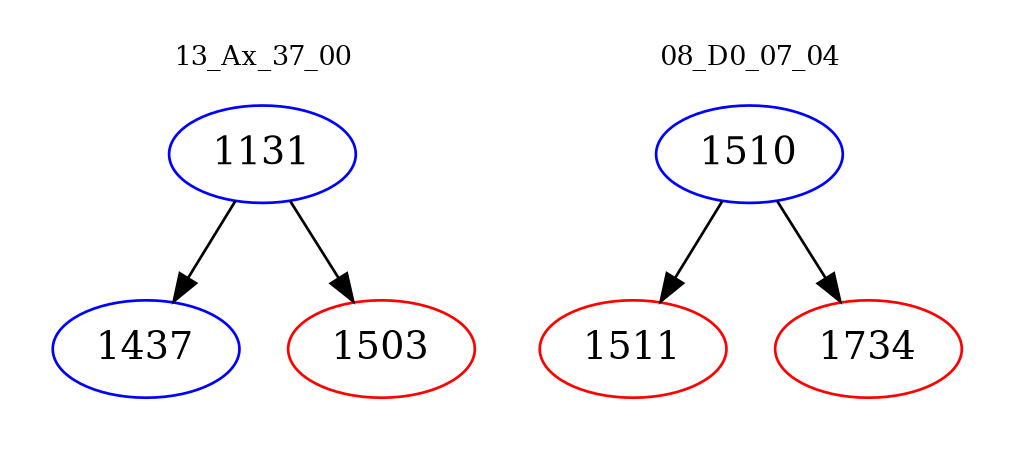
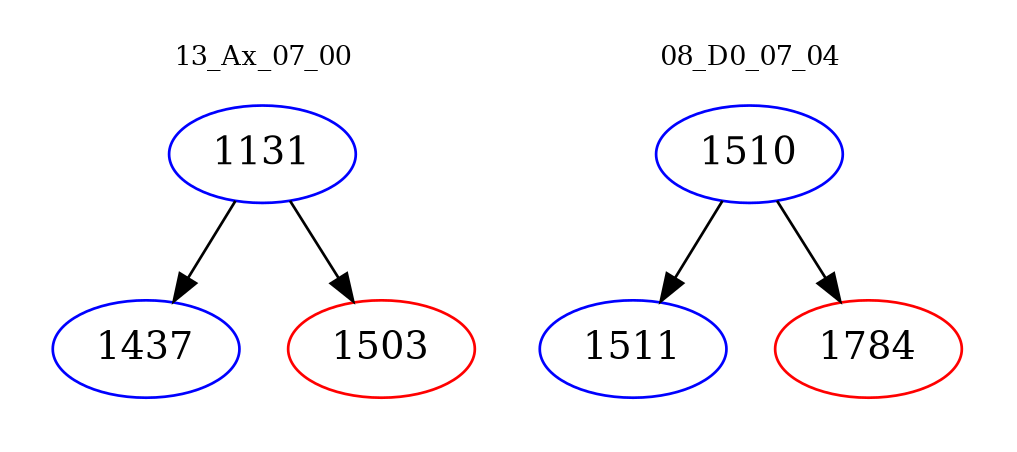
(264, 58) -> (264, 58)
(633, 349) -> (633, 349)
(868, 349) -> (868, 349)
